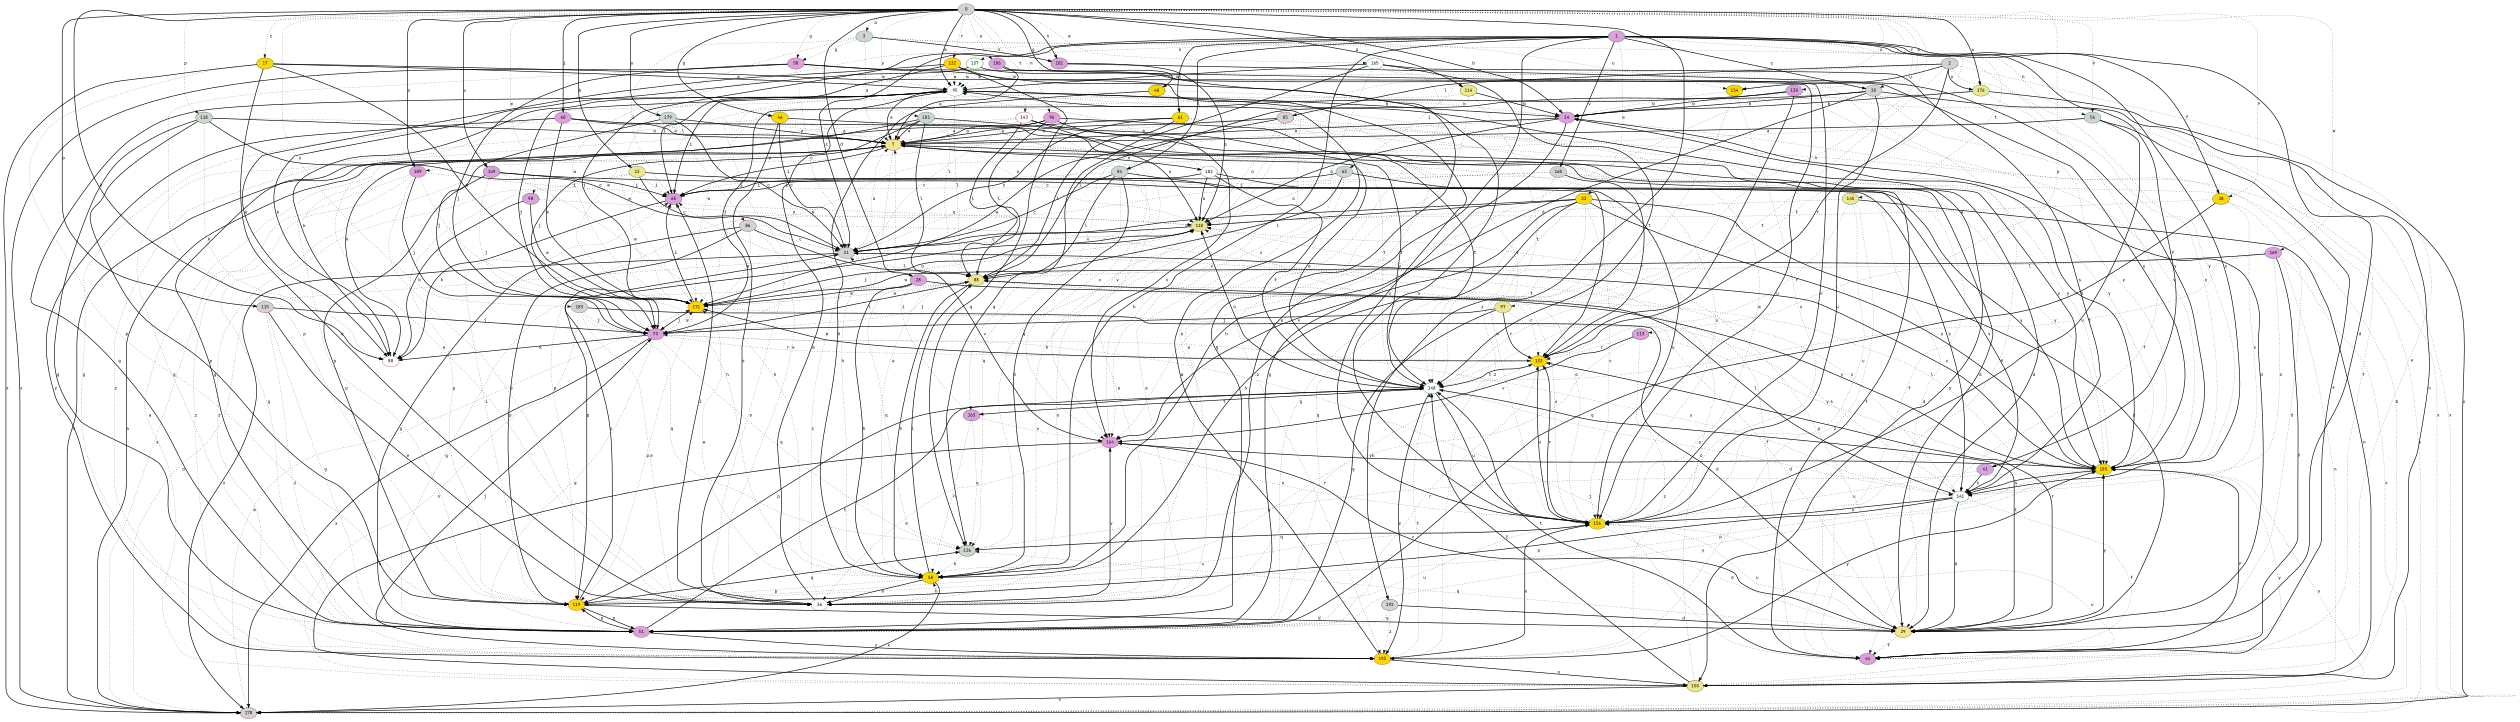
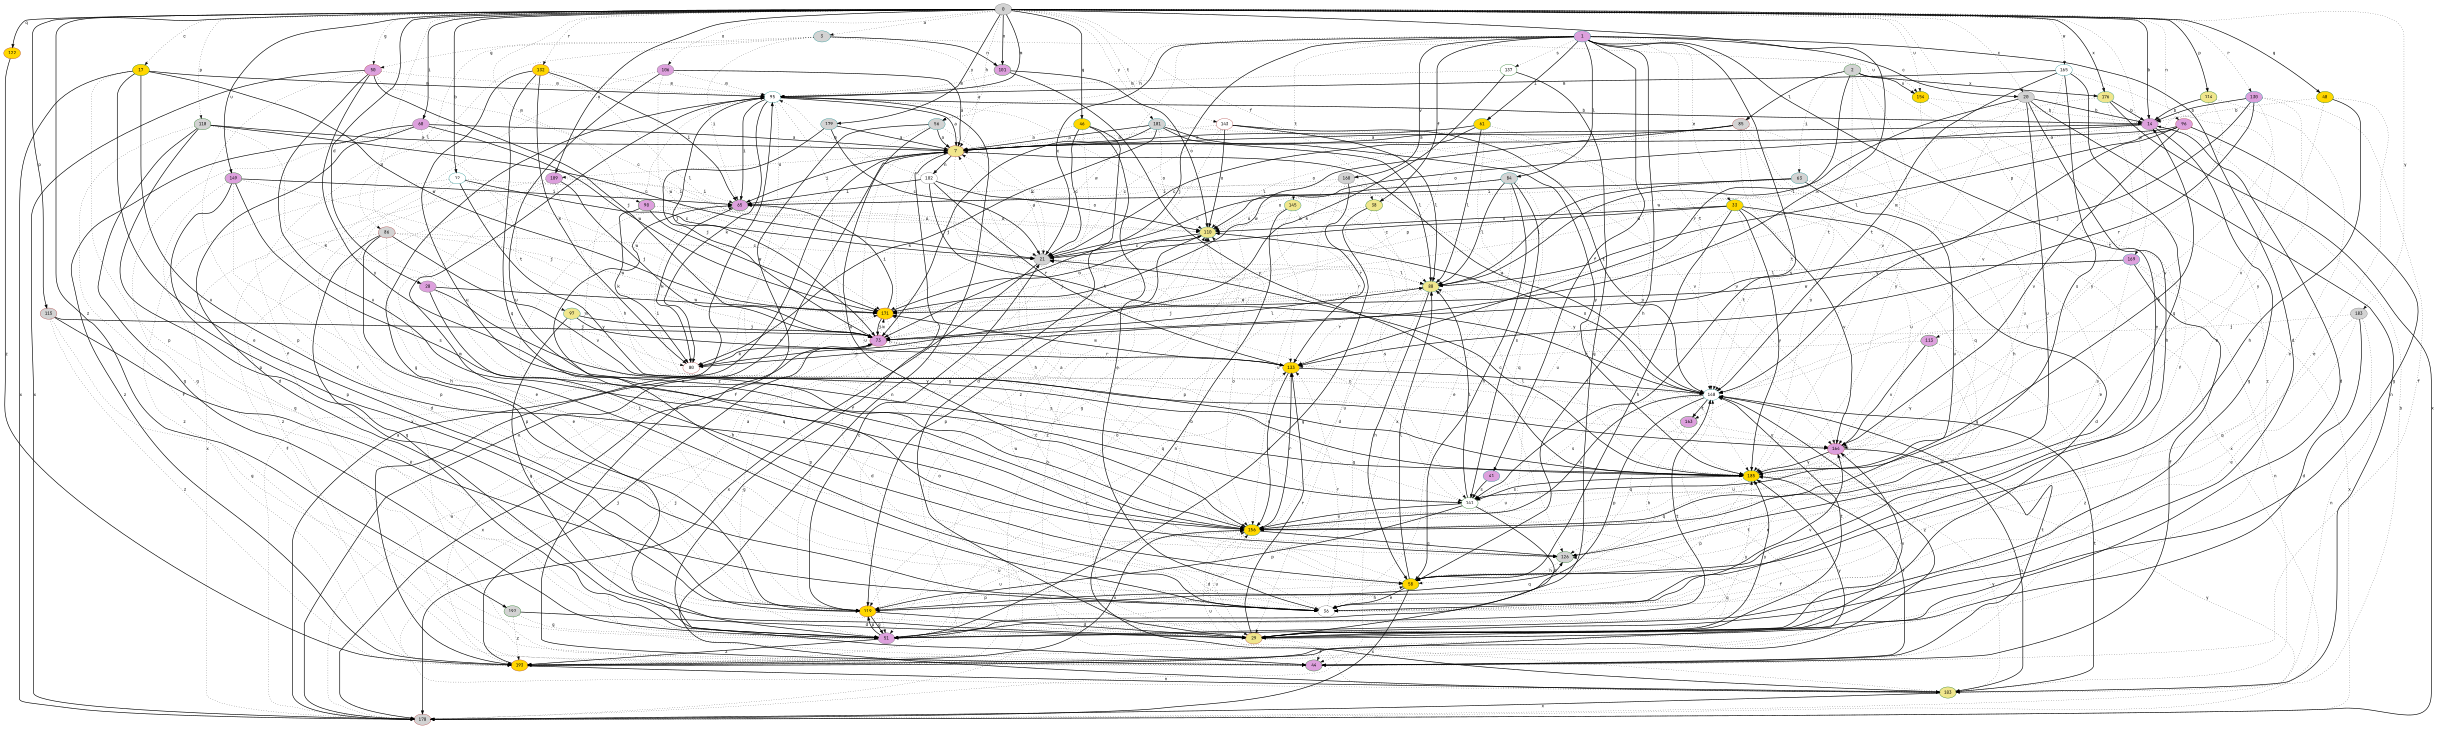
none -> (12, 53)
(637, 172) -> (457, 178)
(342, 192) -> (1329, 263)
(2221, 199) -> (1374, 205)
(718, 360) -> (1133, 385)
